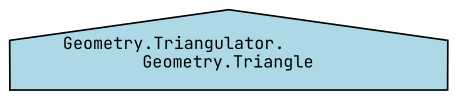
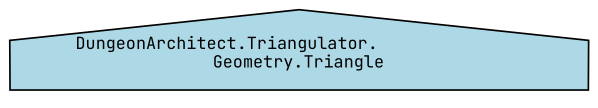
(229, 54) -> (299, 54)
